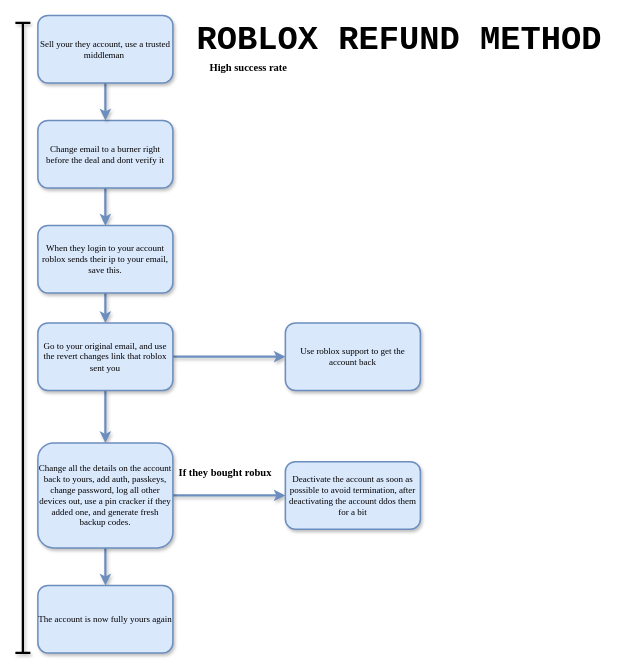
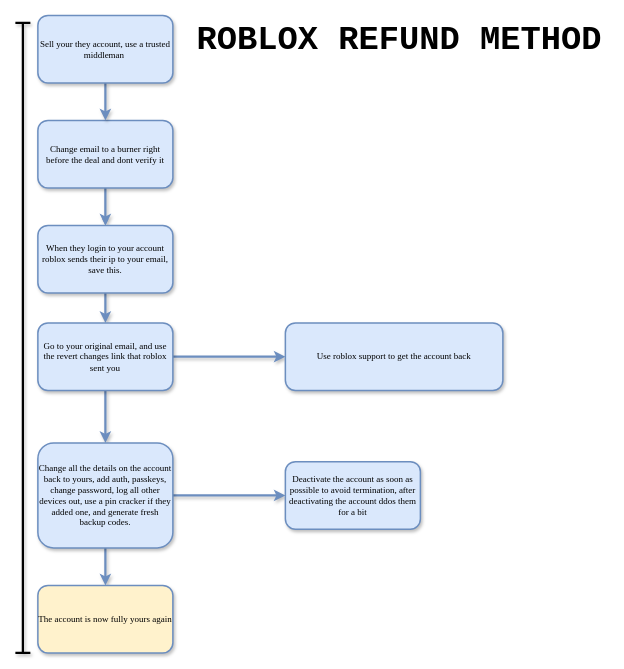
(249, 68) -> none
(353, 357) -> (394, 357)
(225, 473) -> none
(105, 619) -> (105, 619)
